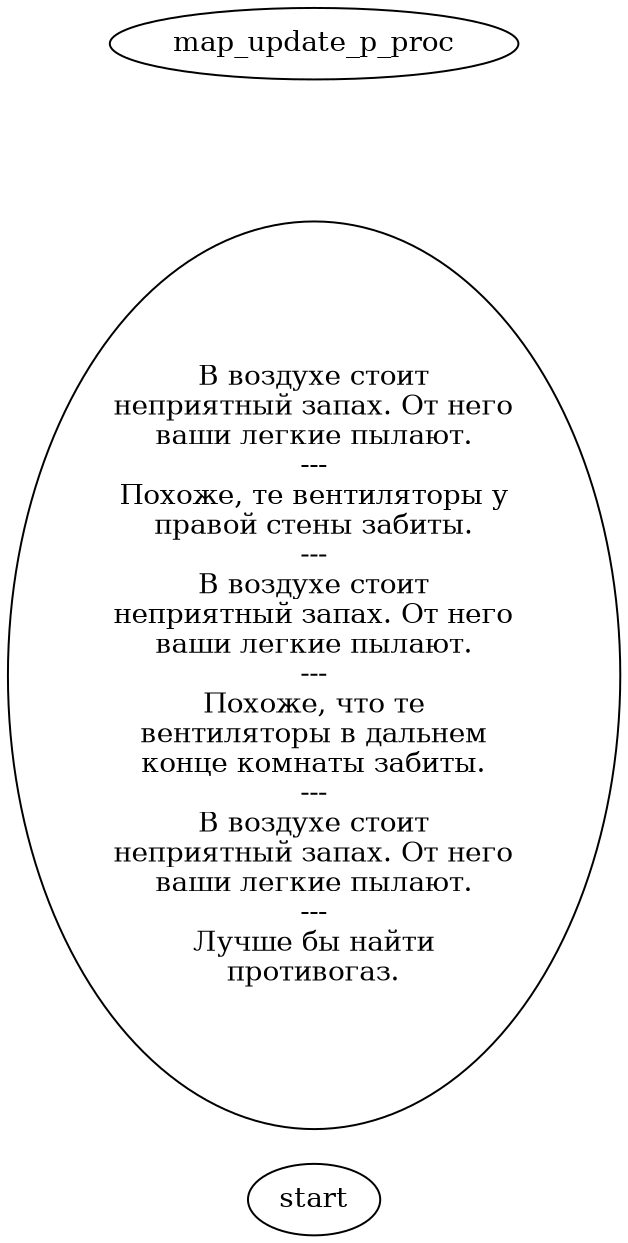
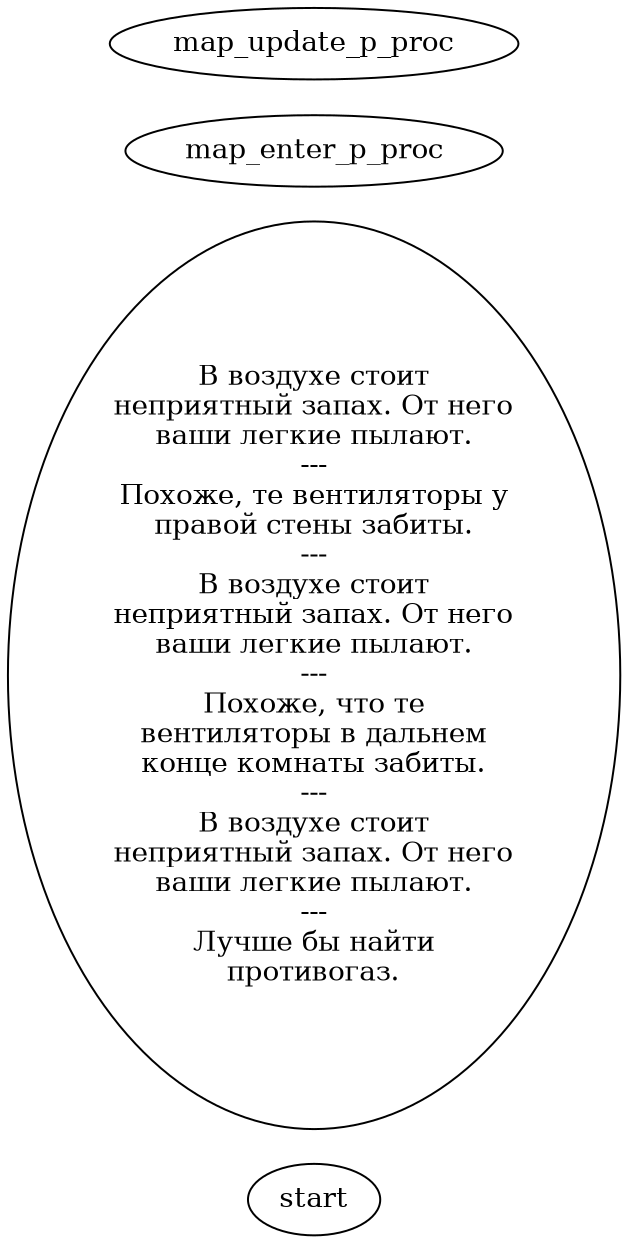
none -> (314, 151)
